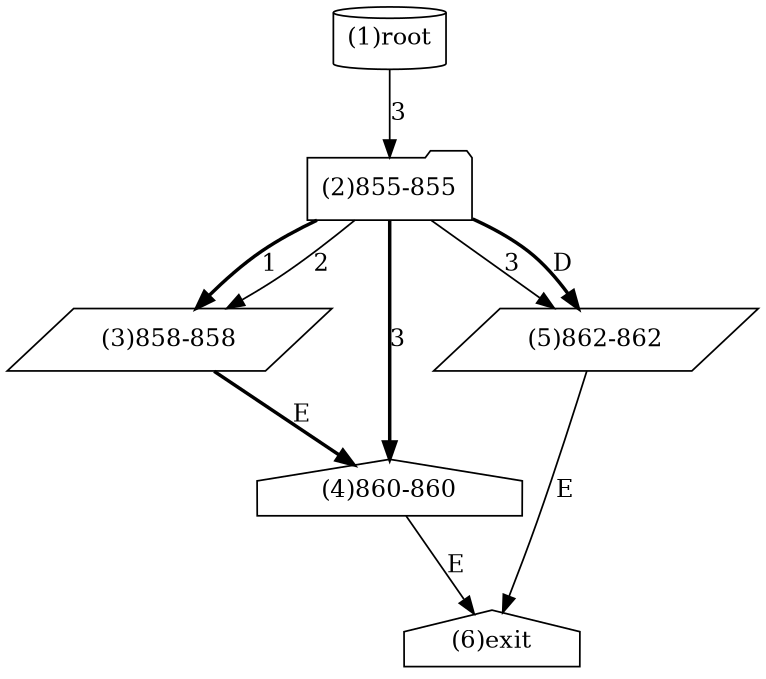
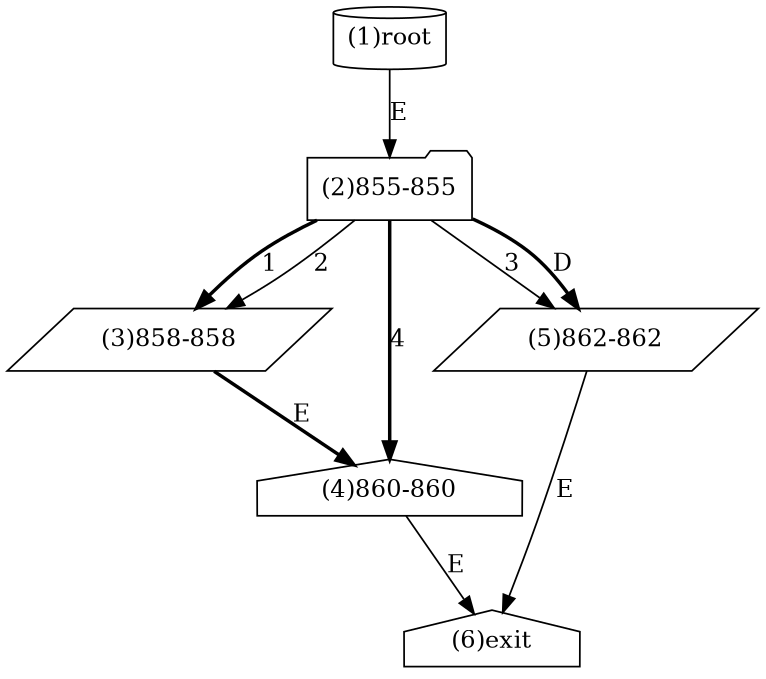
(399, 114) -> (399, 114)
(398, 340) -> (398, 340)
